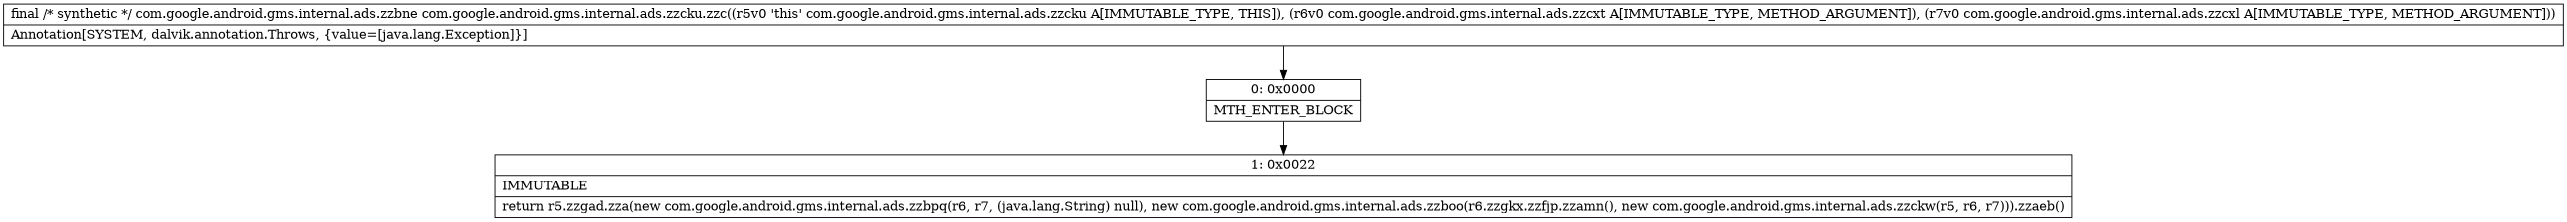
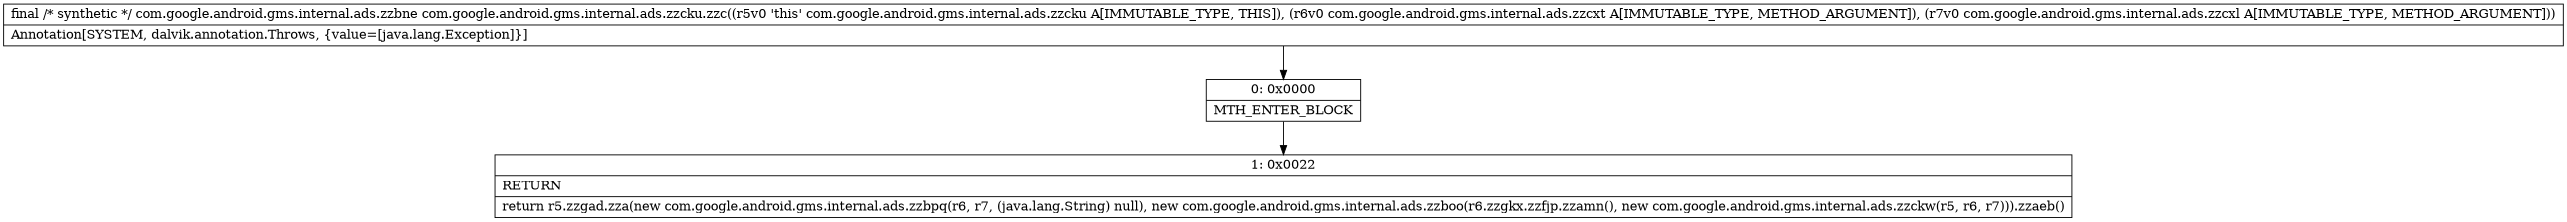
(545, 186) -> (532, 186)
